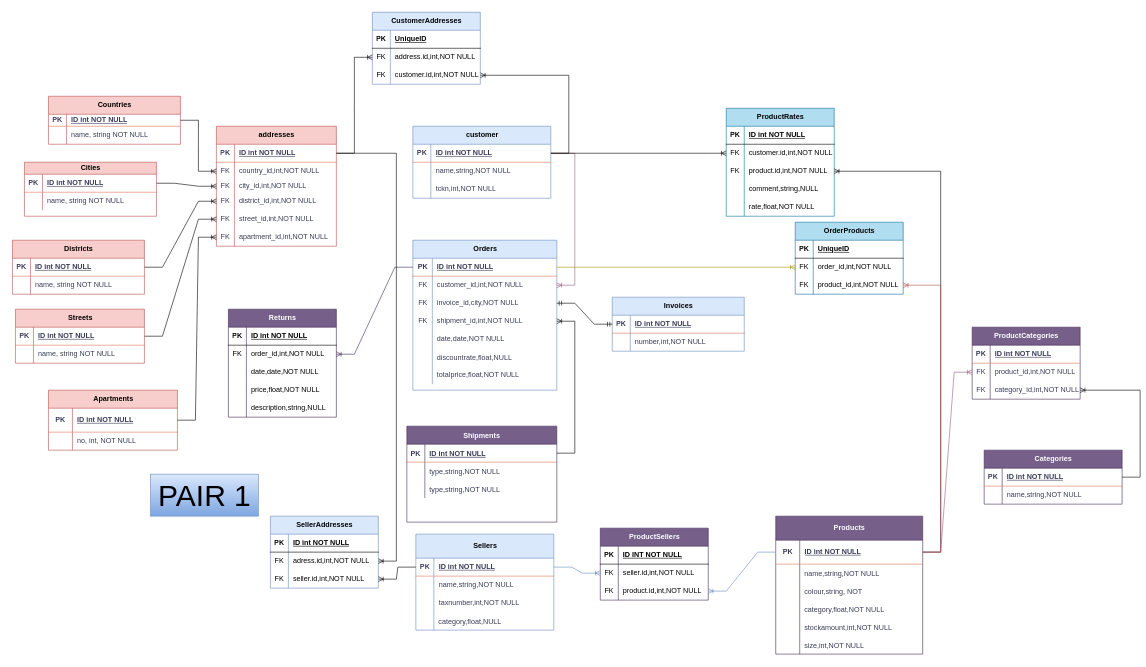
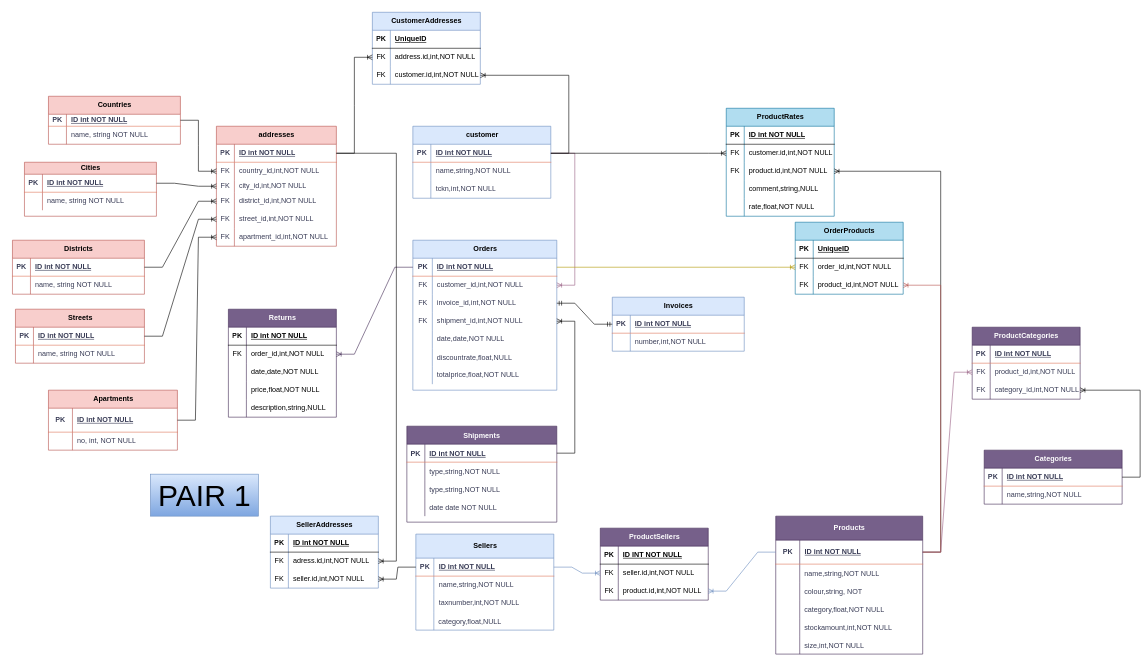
(479, 303) -> (477, 303)
none -> (491, 507)
